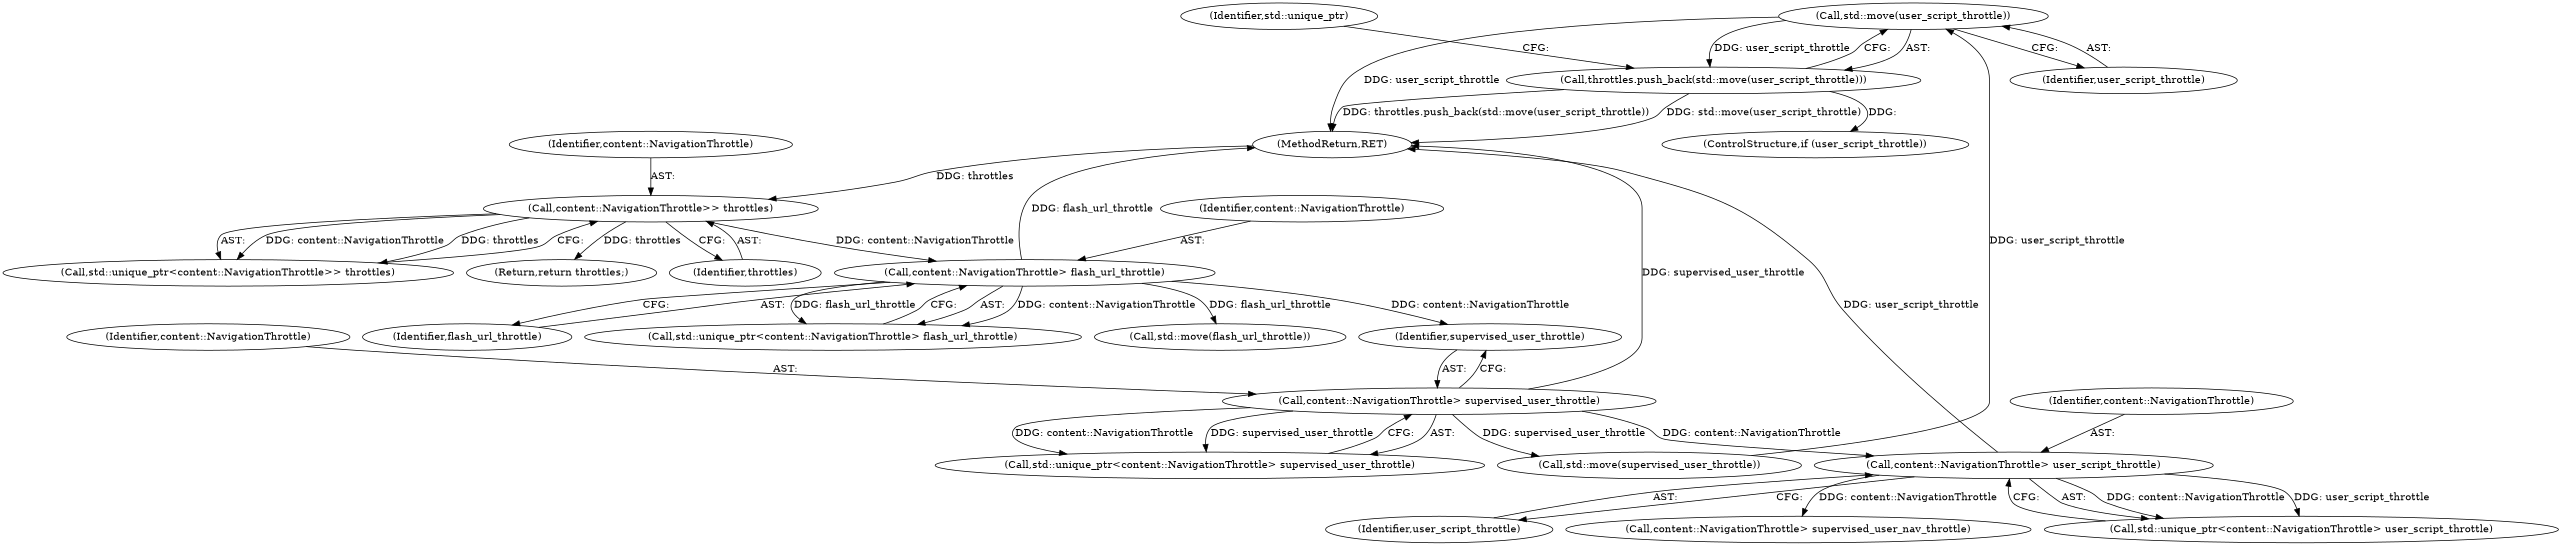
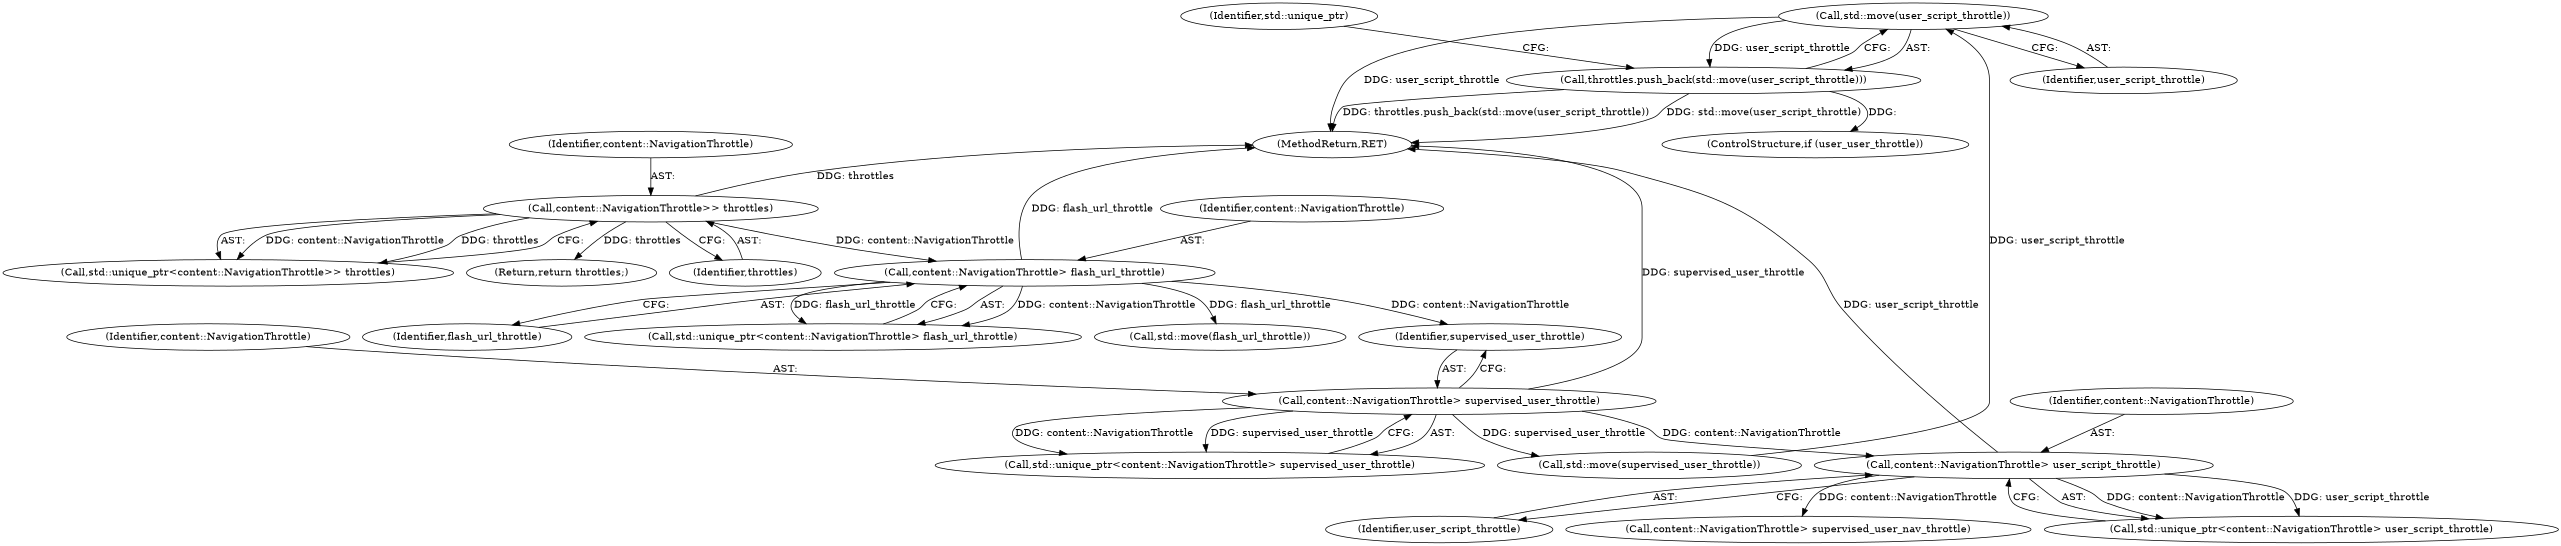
(1815, 145) -> (1815, 145)
(1013, 161) -> (969, 156)
